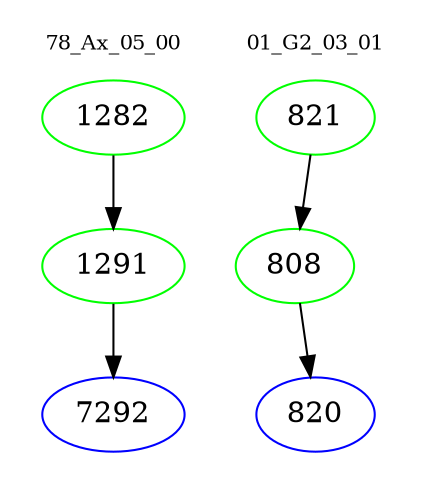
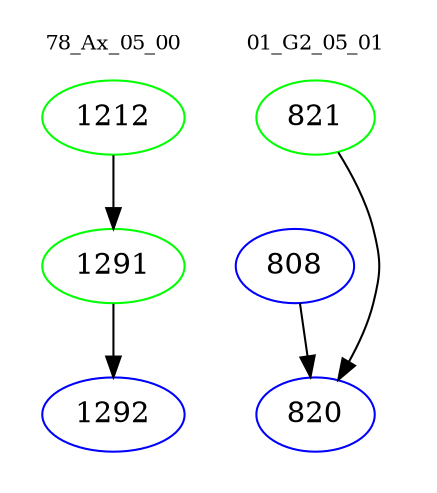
(316, 44) -> (316, 44)
(113, 118) -> (113, 118)
(307, 181) -> (379, 256)
(295, 266) -> (295, 266)
(113, 415) -> (113, 415)
